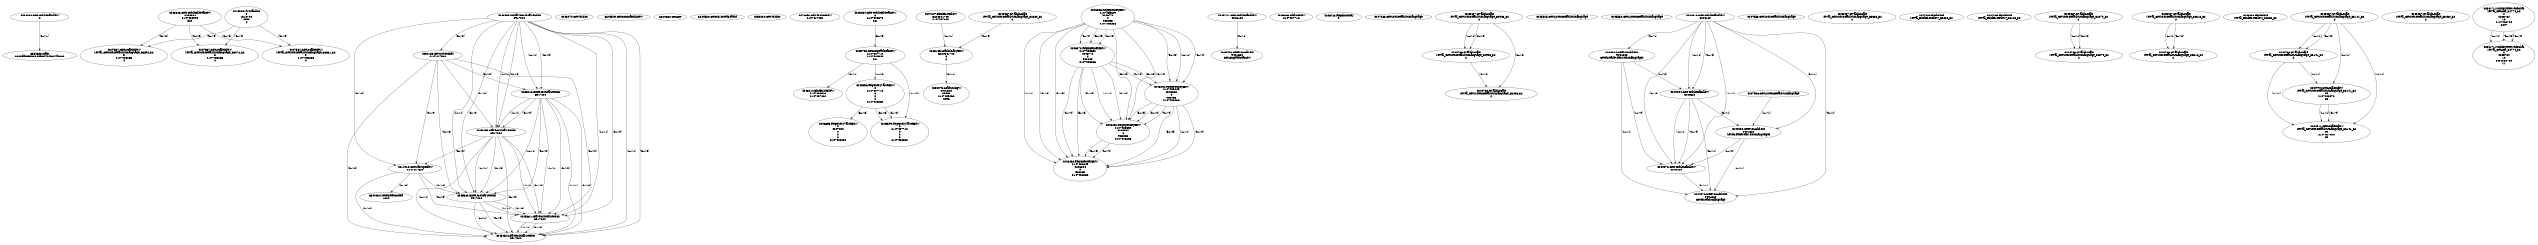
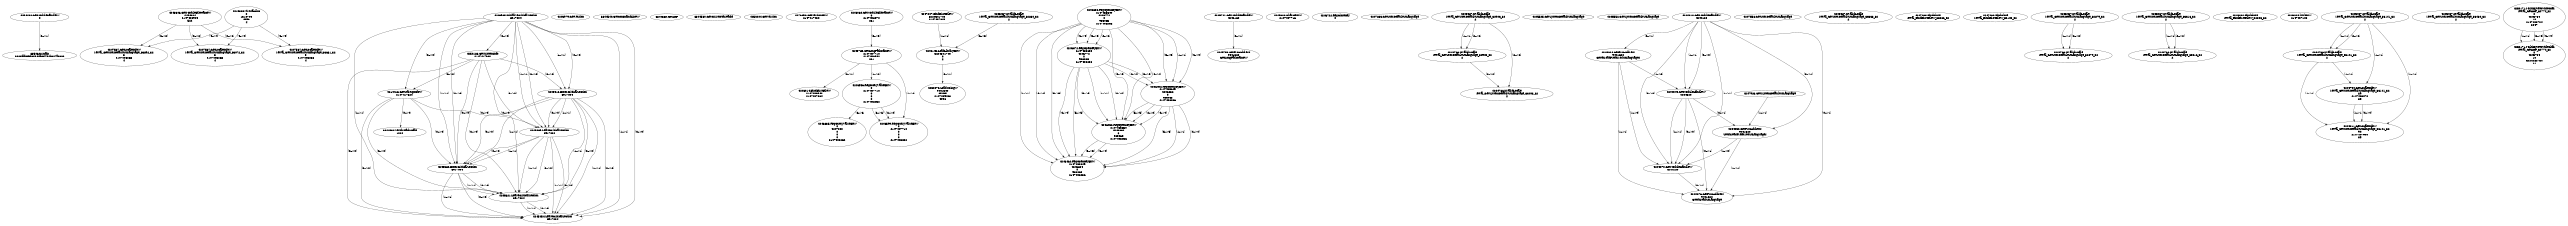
none -> (2299, 17)
(456, 150) -> (474, 113)
